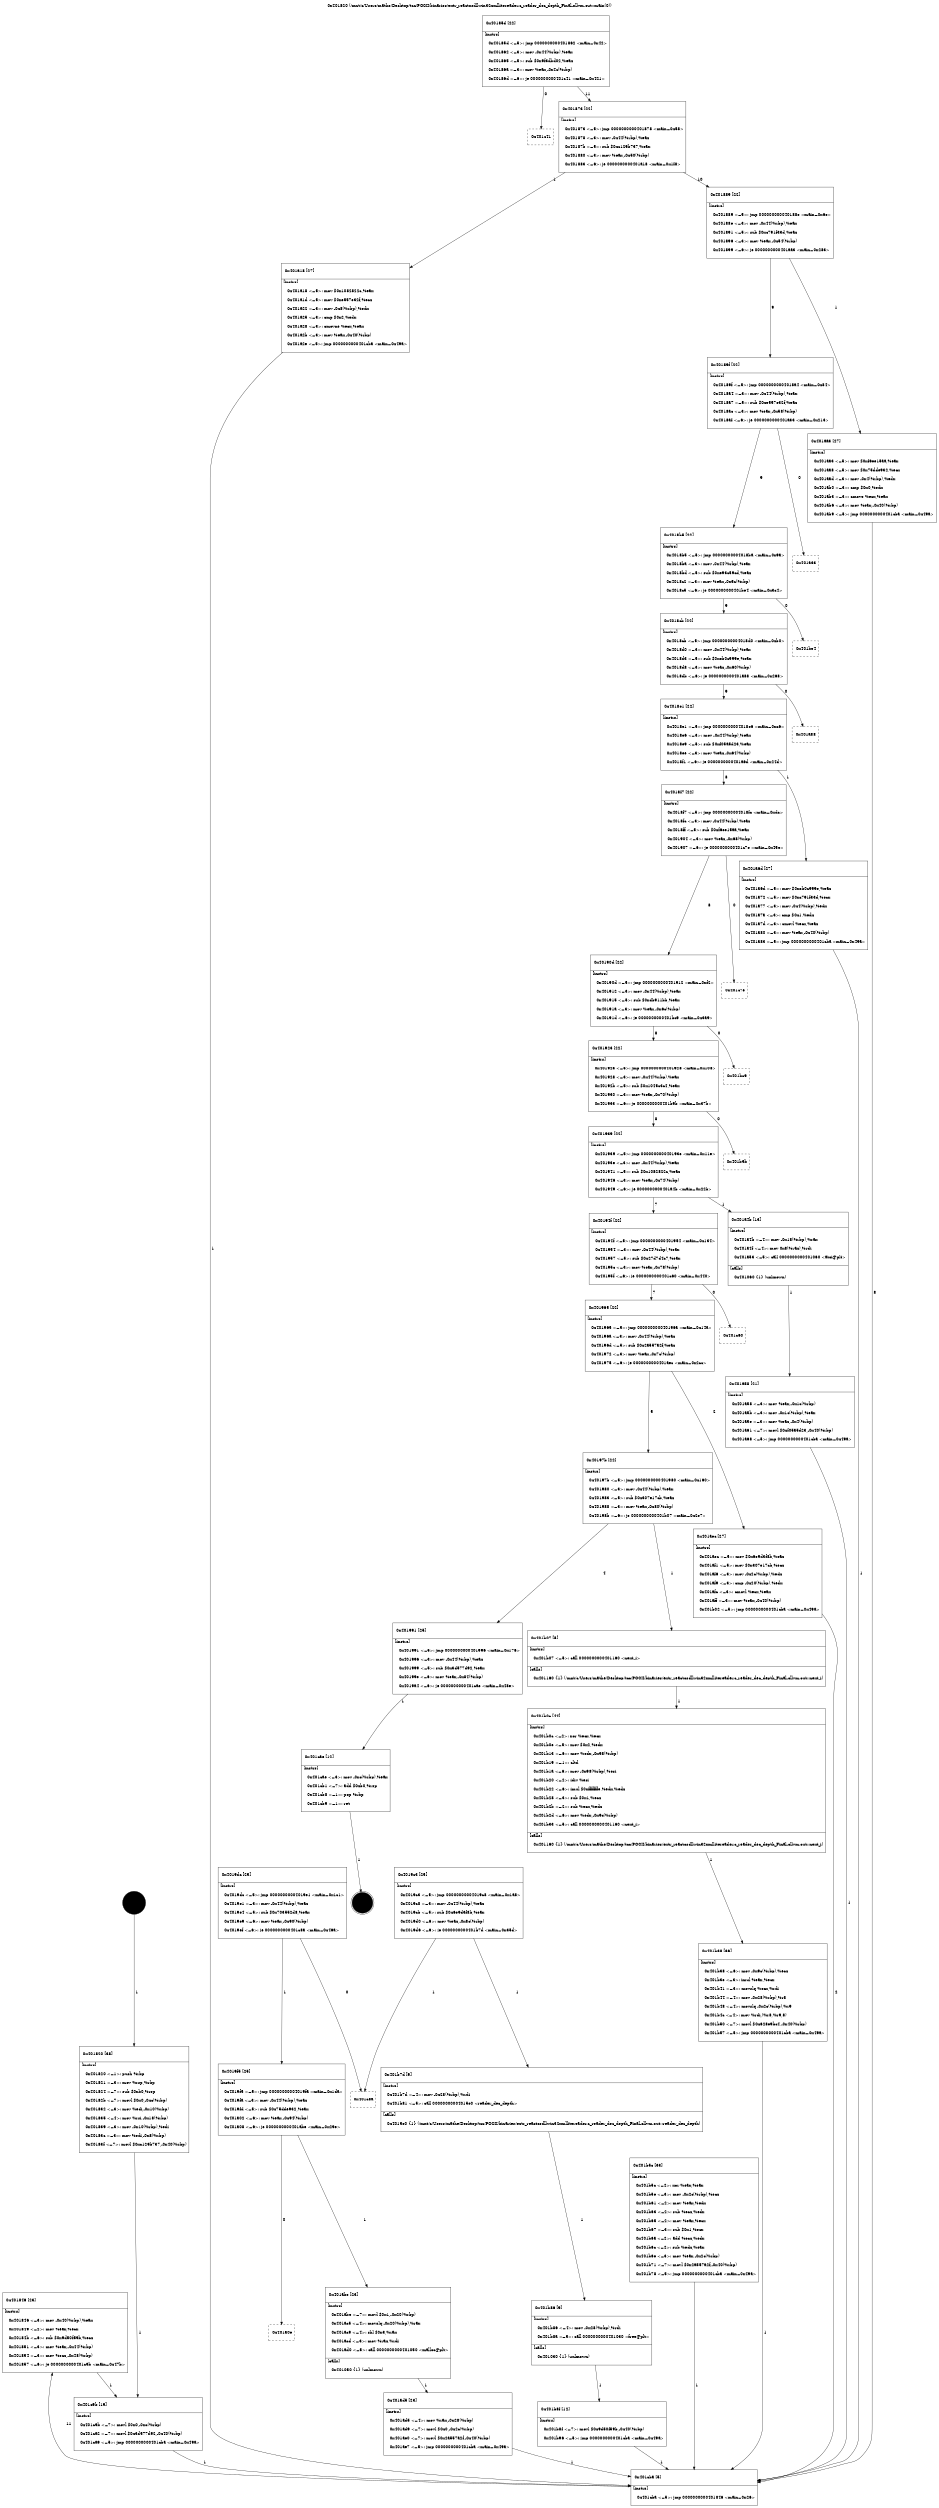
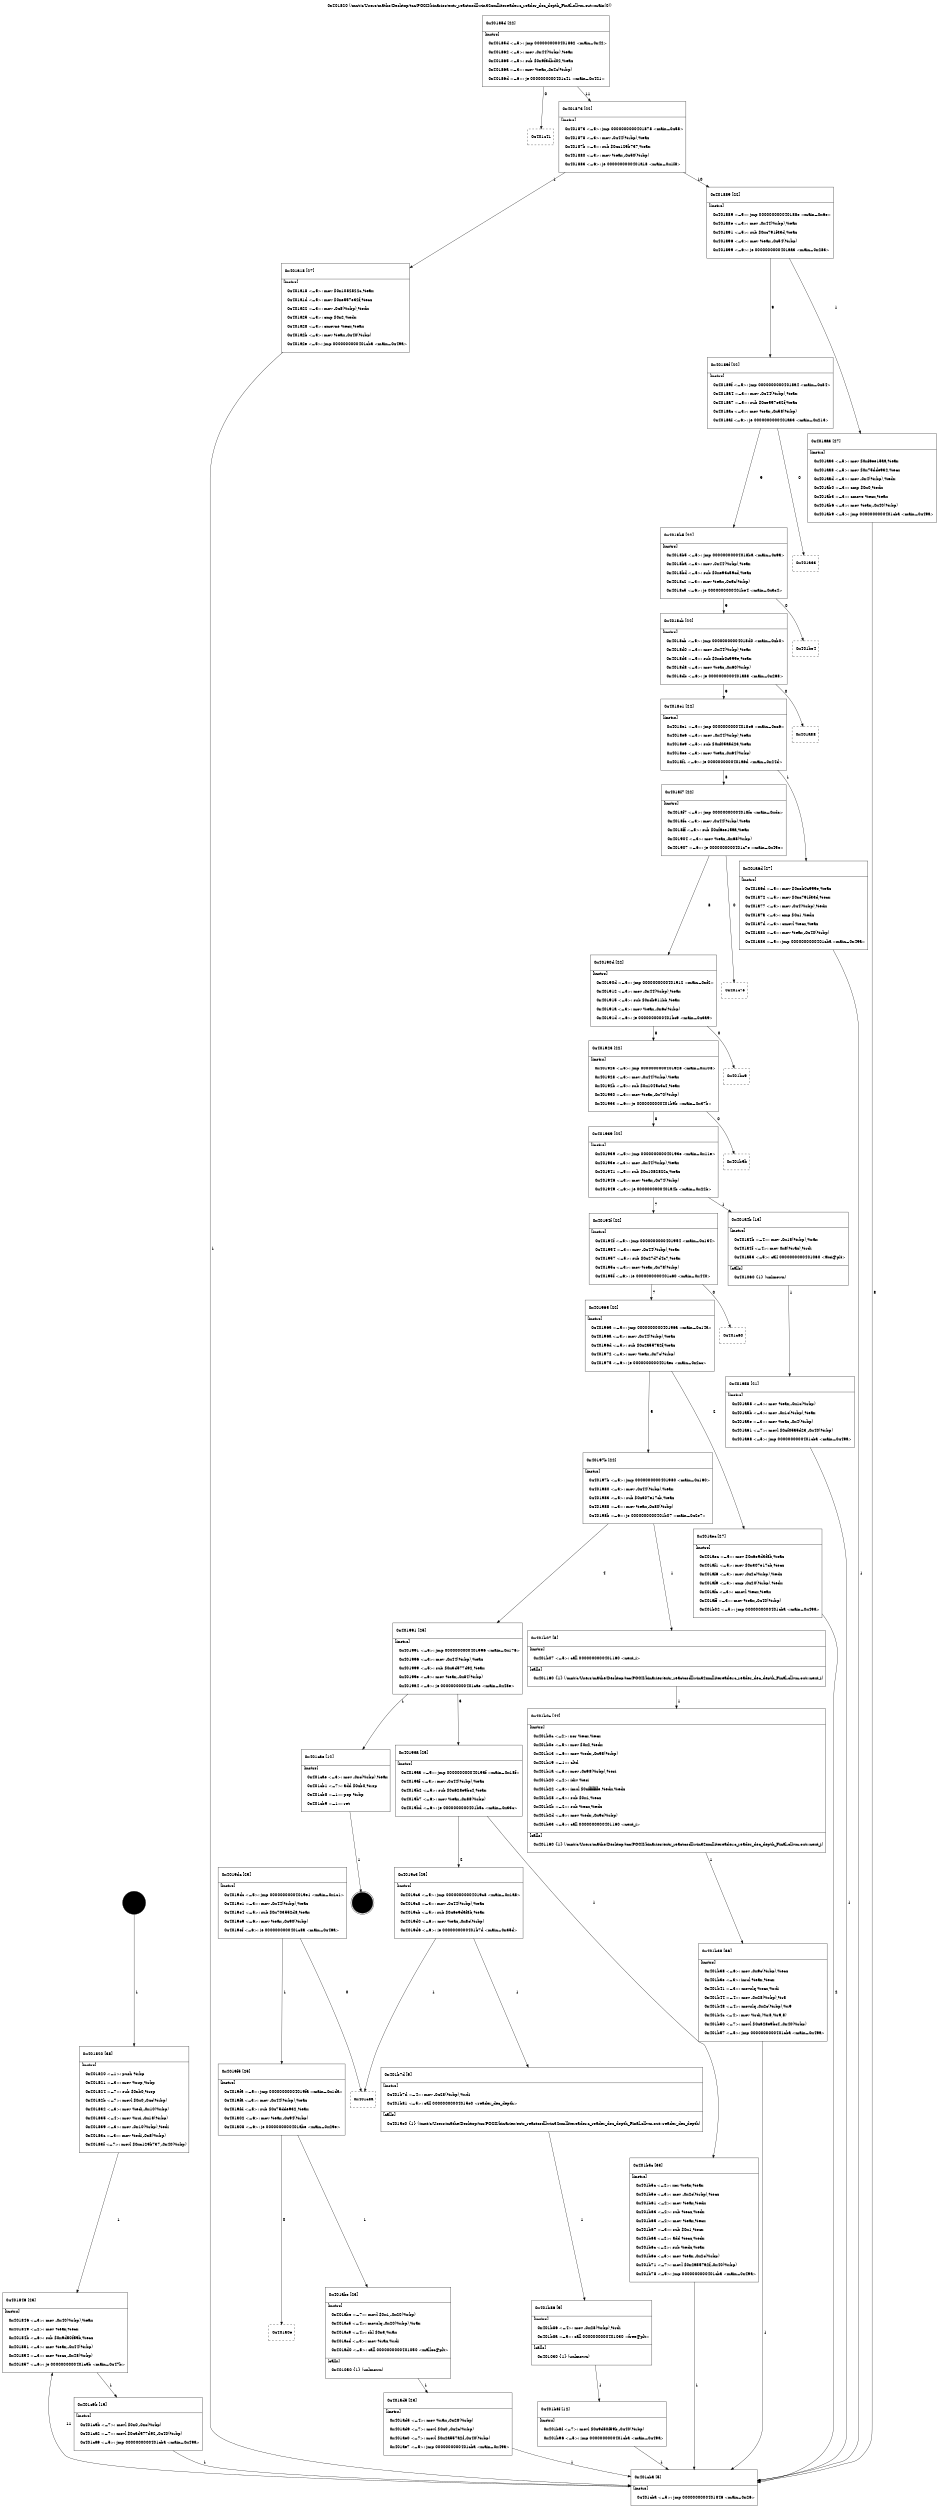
none -> (459, 1781)
(136, 2274) -> (98, 2221)
